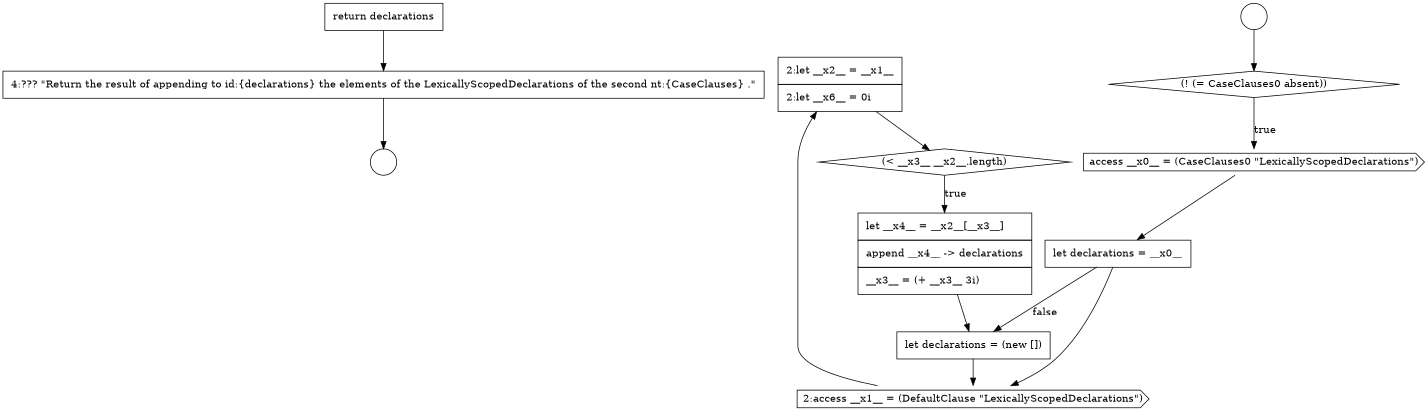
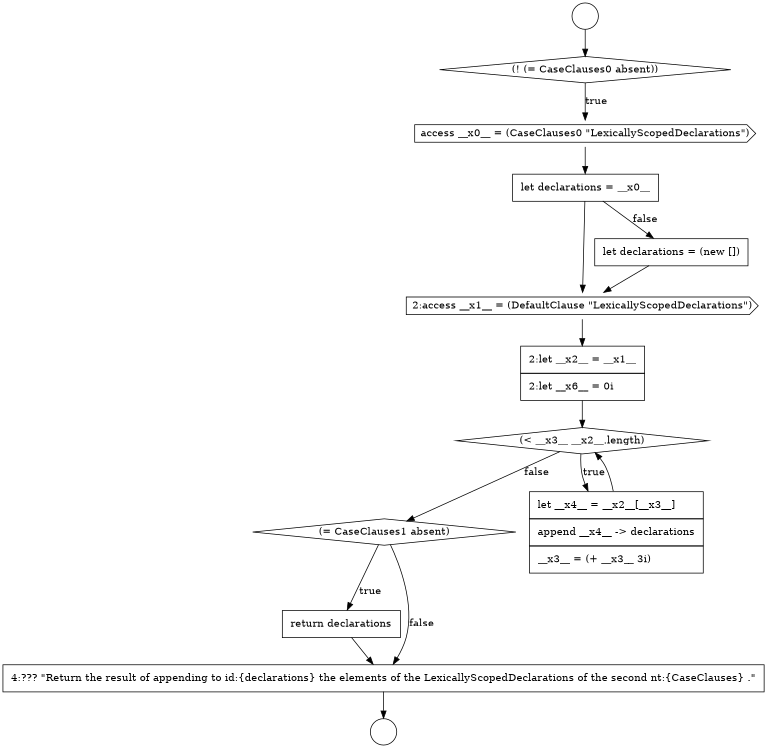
(962, 309) -> (609, 474)
none -> (384, 532)
